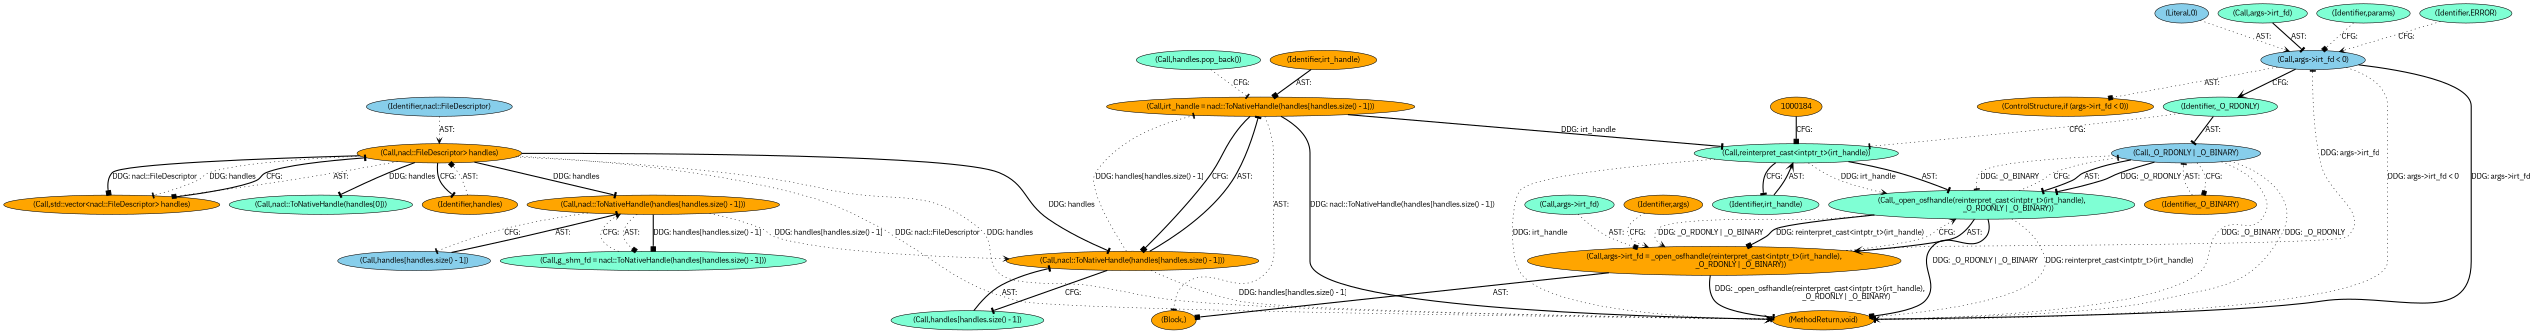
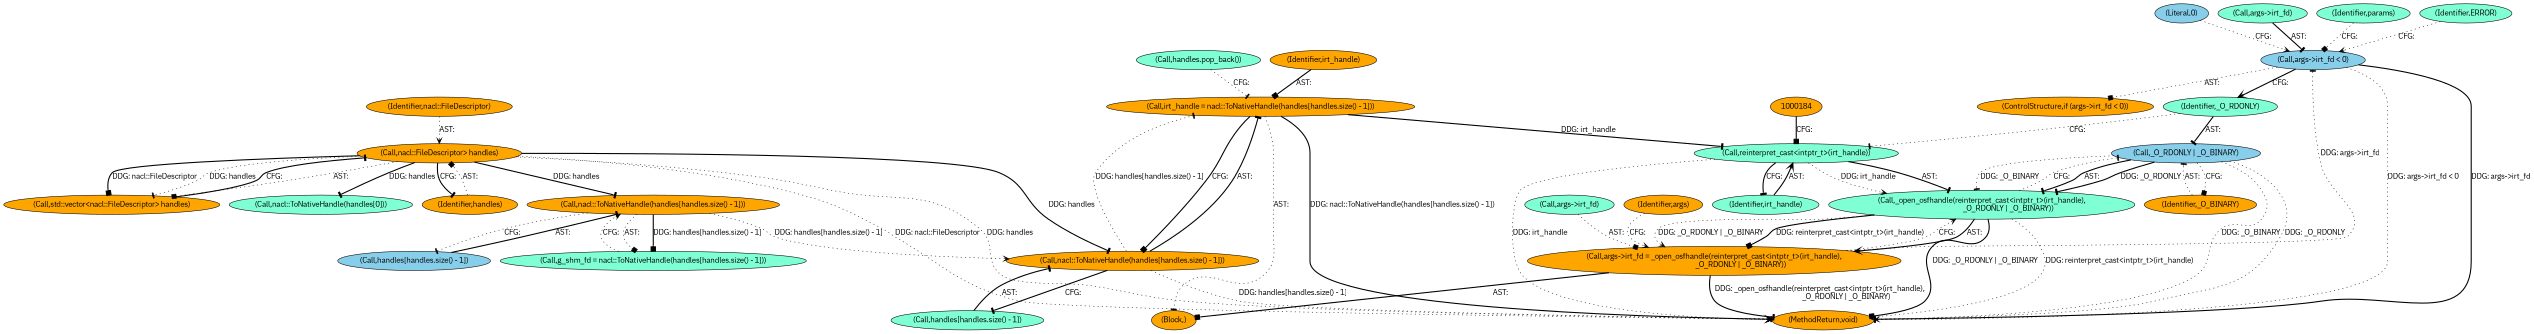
(2264, 37) -> (2264, 37)
(439, 107) -> (439, 107)
